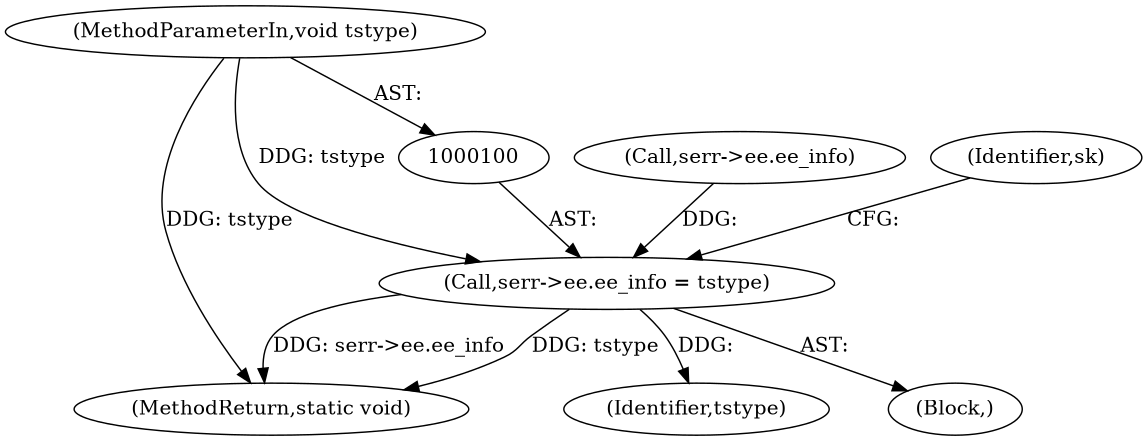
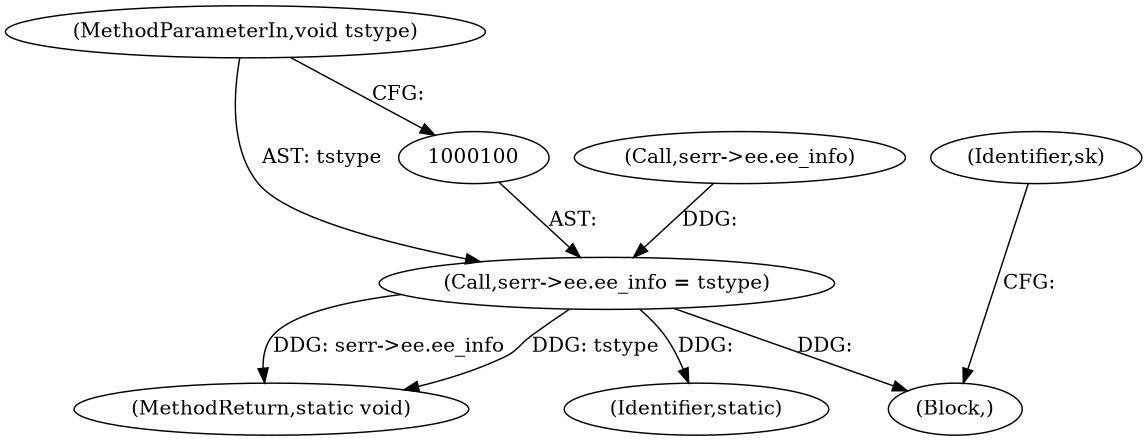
(402, 95) -> (402, 95)
(322, 158) -> (322, 158)
(836, 216) -> (998, 276)
(164, 217) -> none
(828, 346) -> (828, 346)
(697, 409) -> (697, 409)
